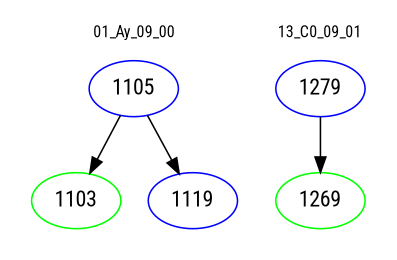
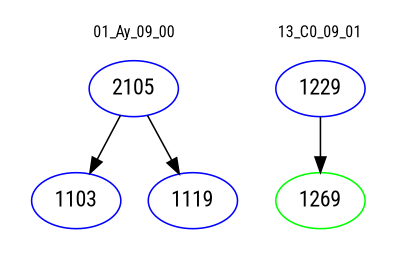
(134, 89) -> (134, 89)
(320, 89) -> (320, 89)
(76, 201) -> (76, 201)
